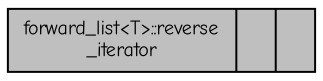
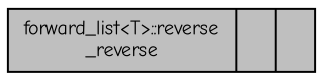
(122, 50) -> (122, 50)
